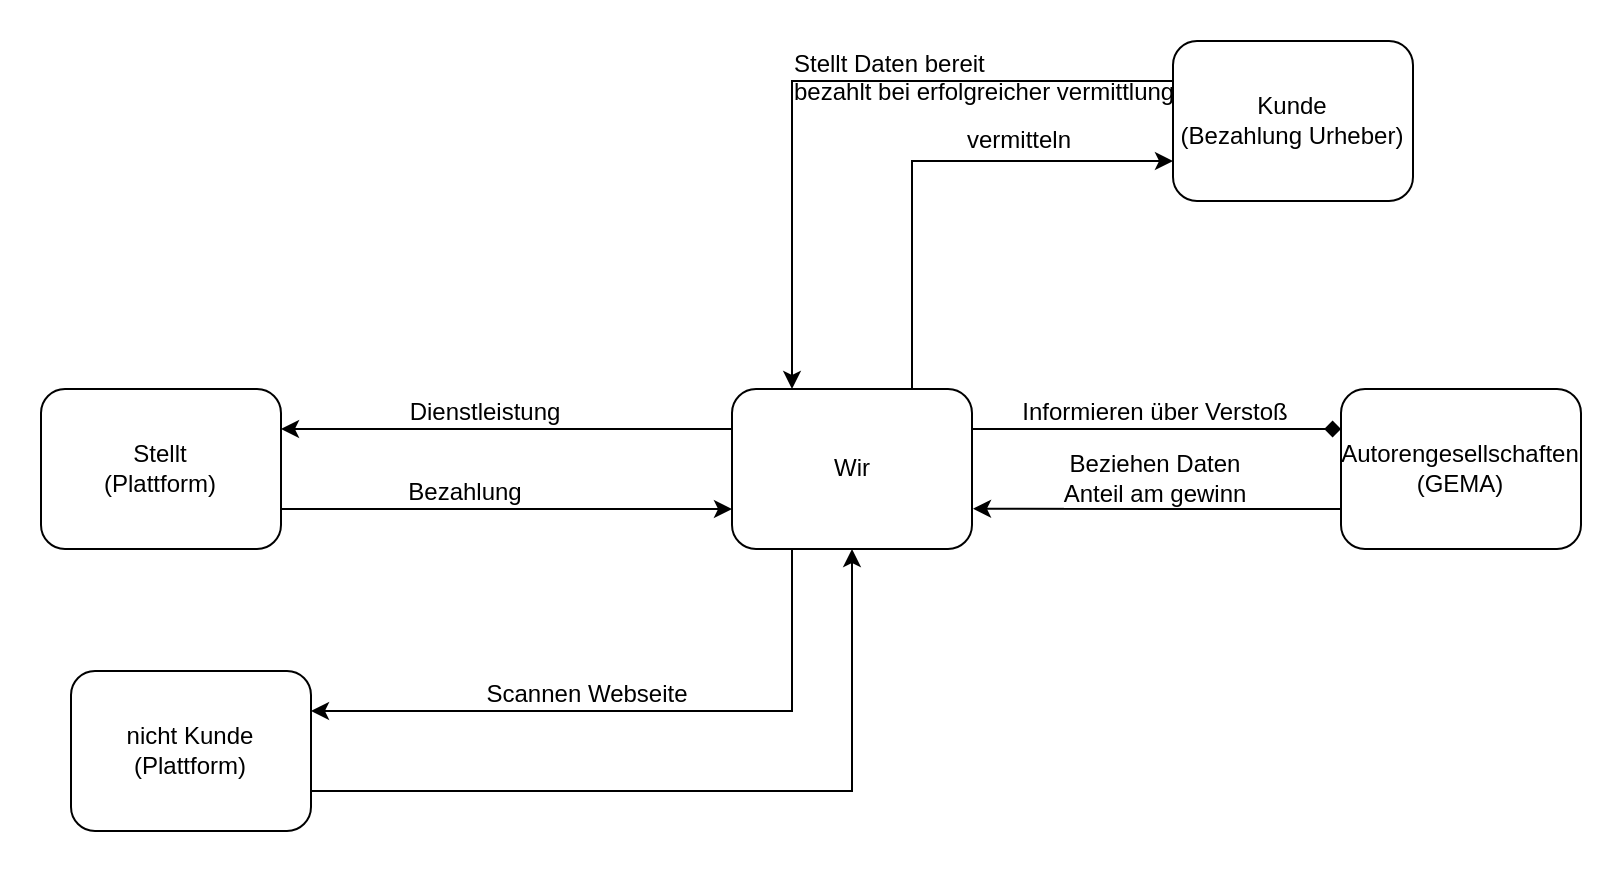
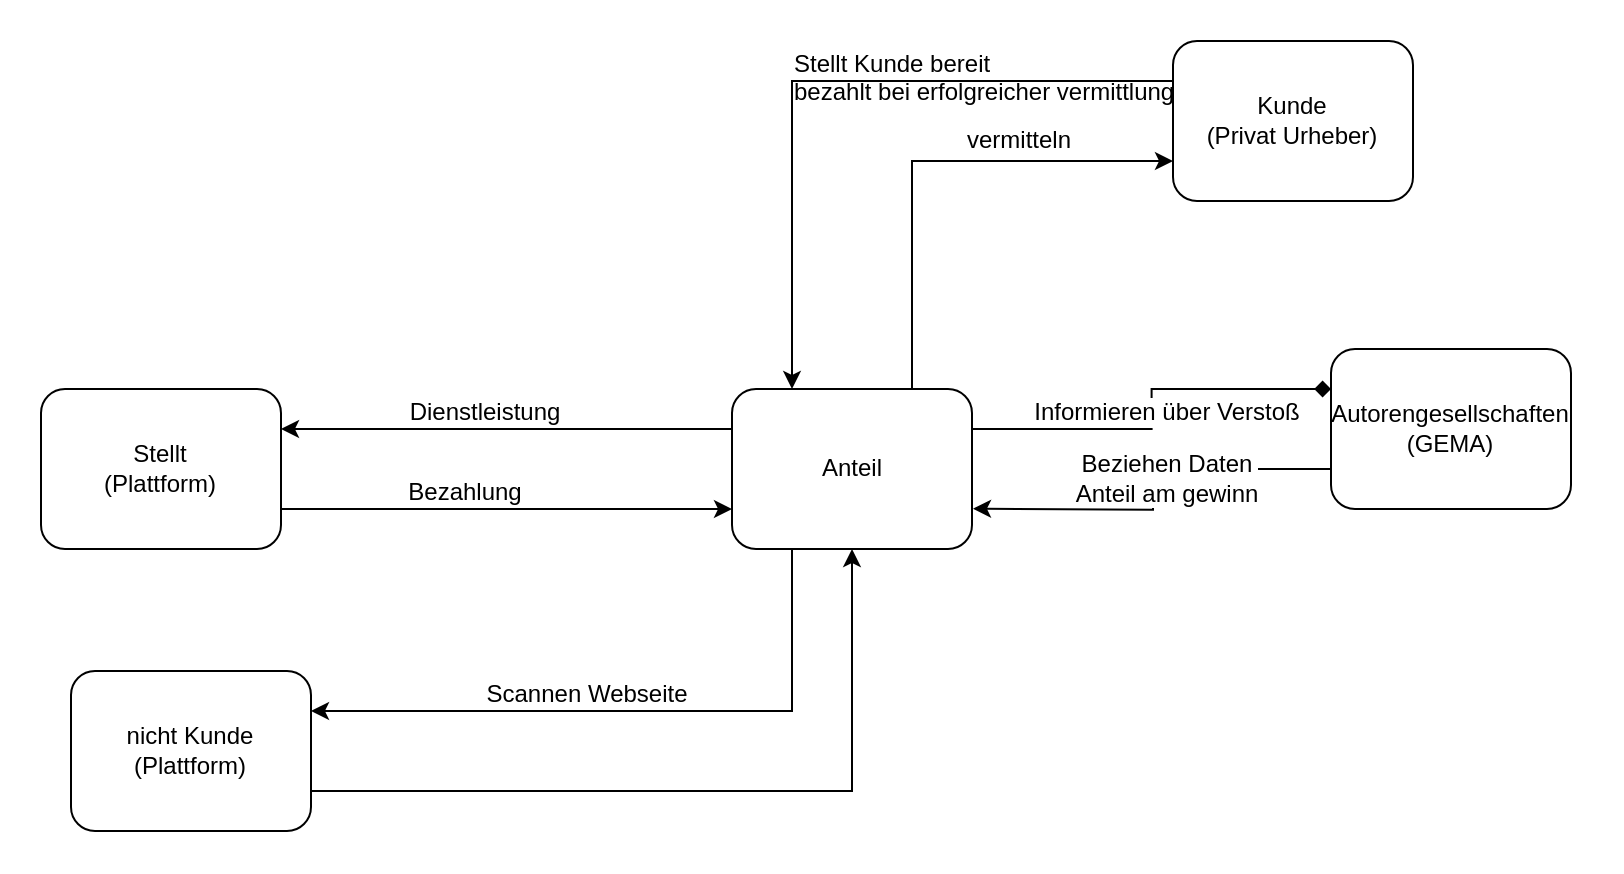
(1016, 80) -> (1016, 80)
(1293, 121) -> (1293, 121)
(853, 469) -> (853, 469)
(1461, 469) -> (1451, 429)
